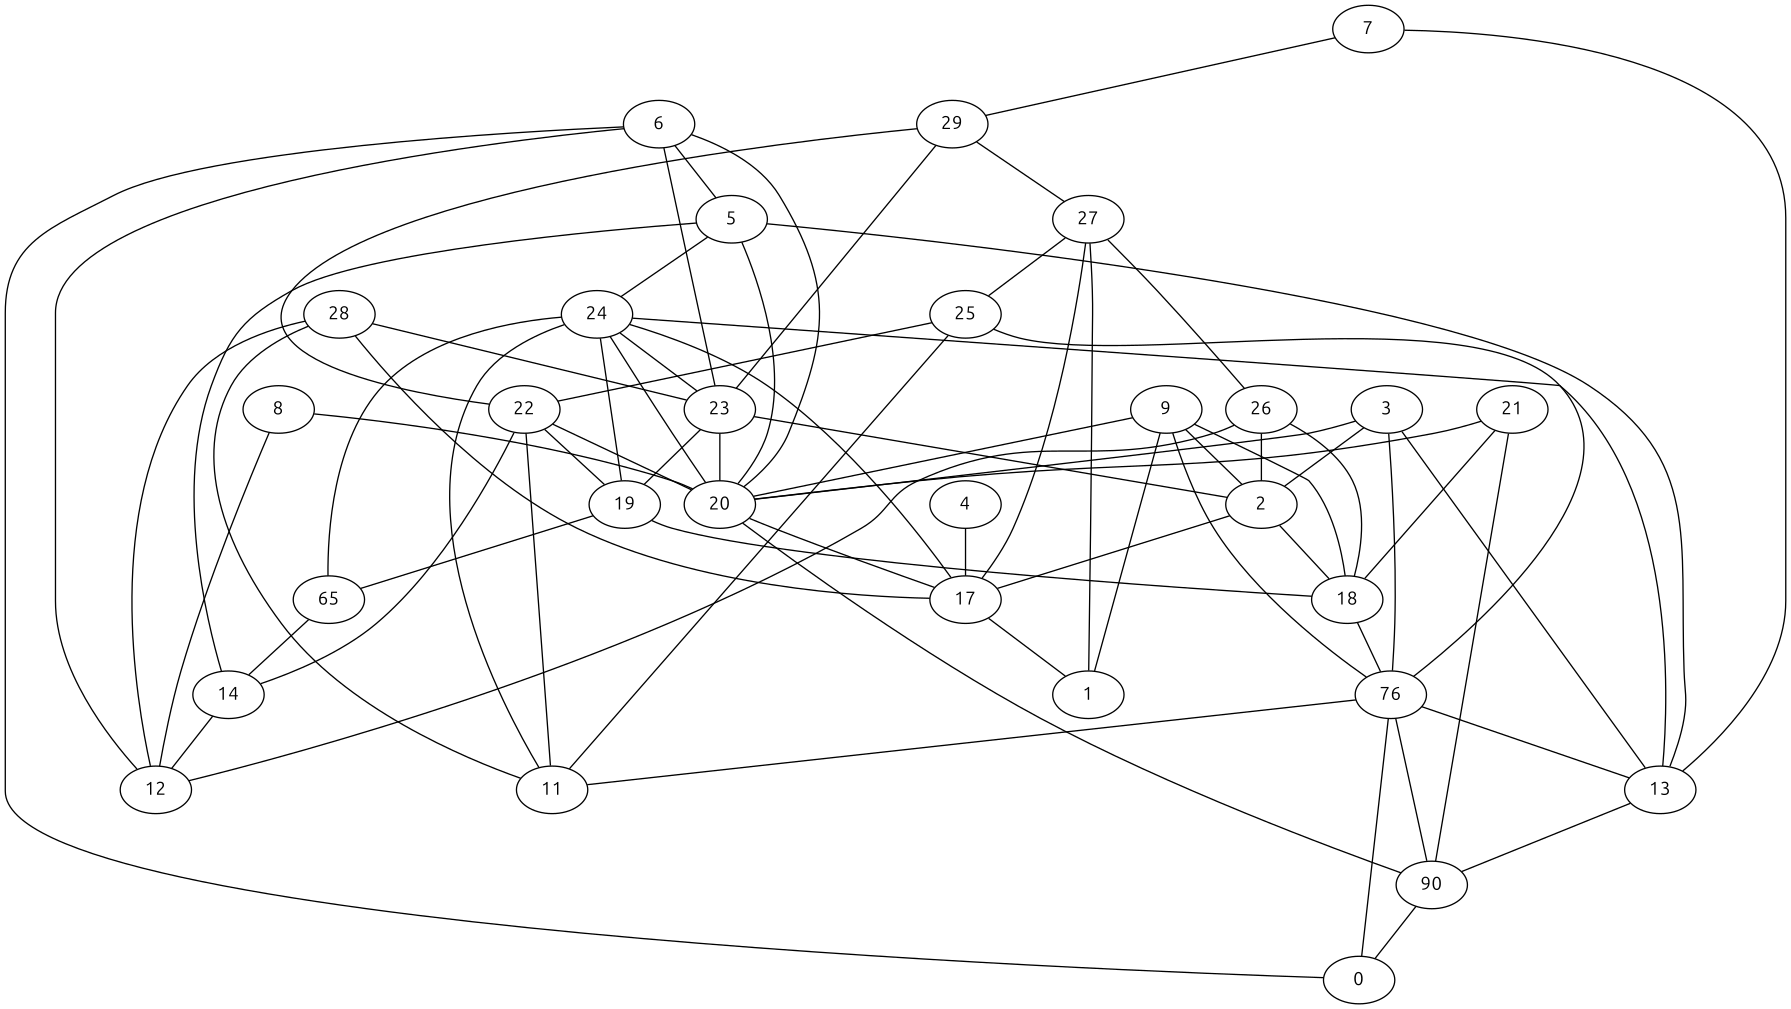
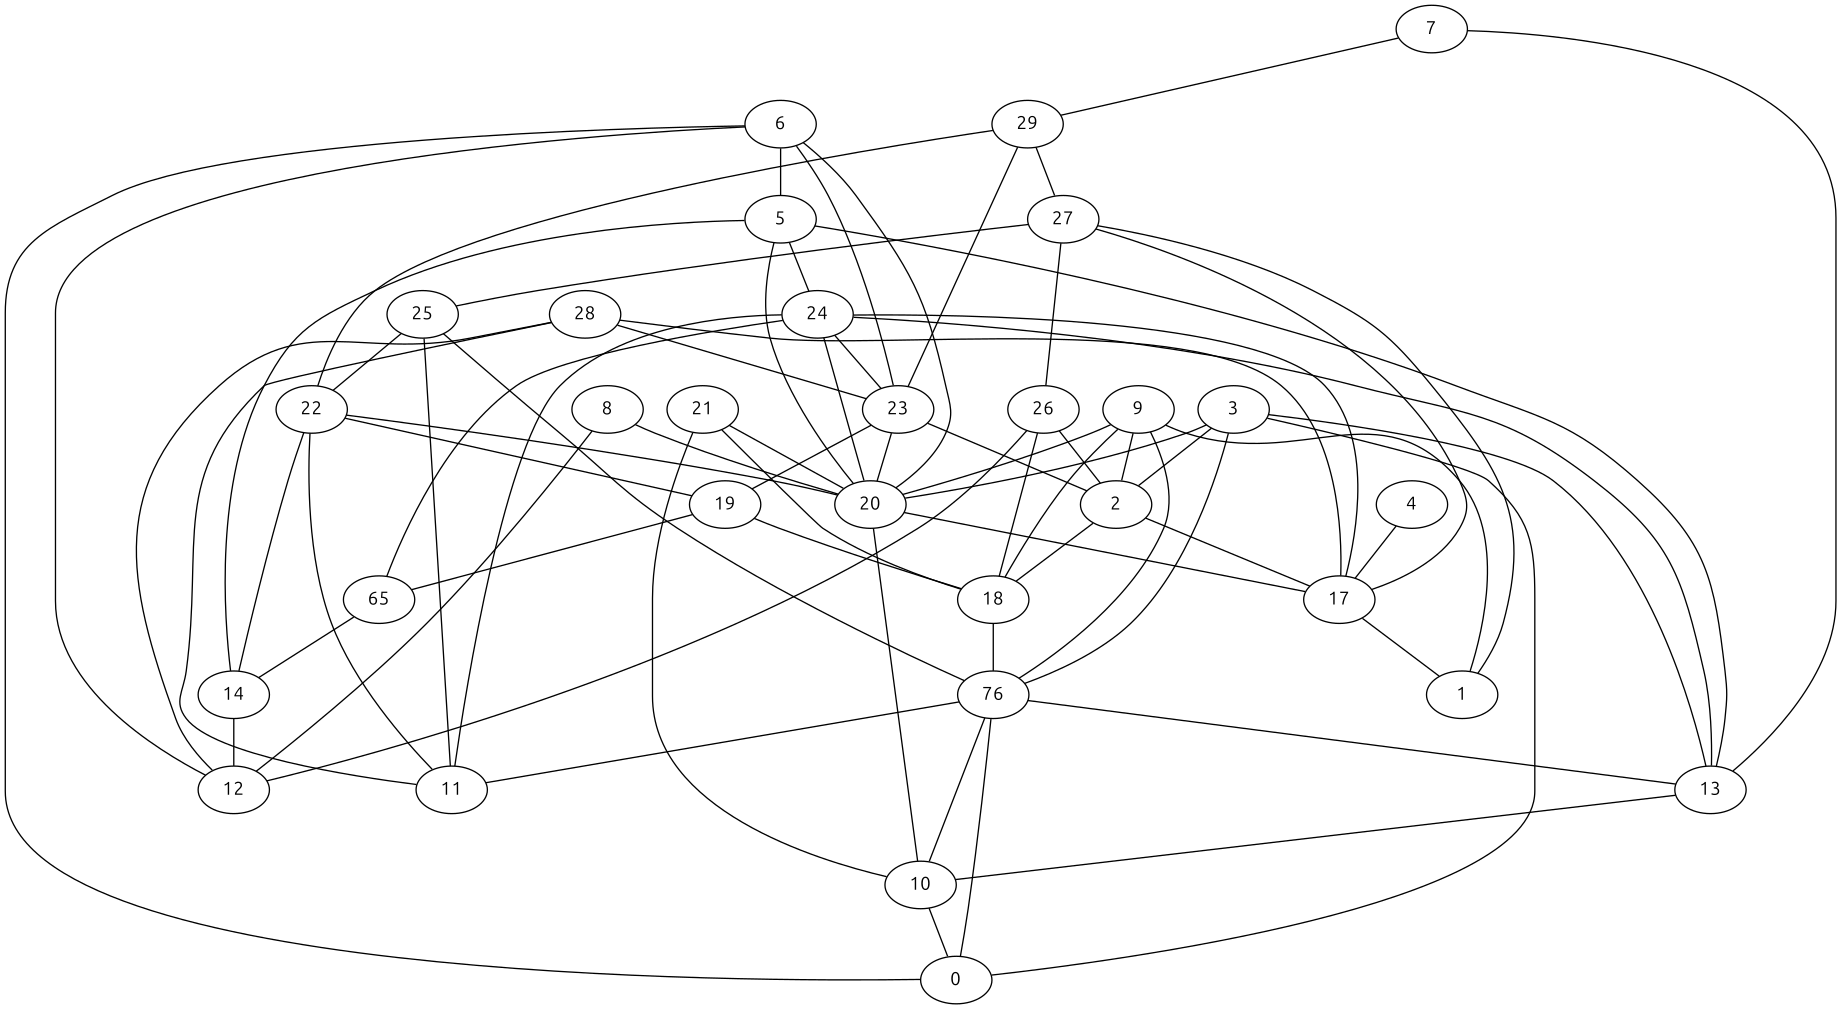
(611, 409) -> none
none -> (1535, 782)
(1432, 885) -> (921, 885)
